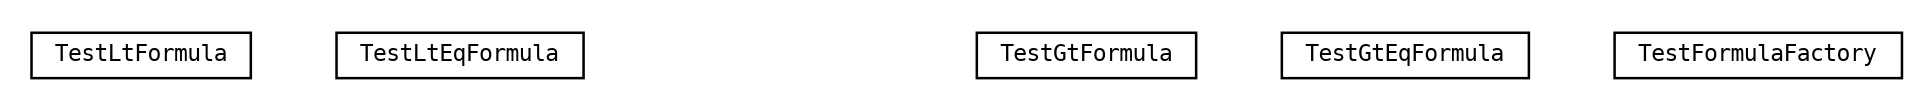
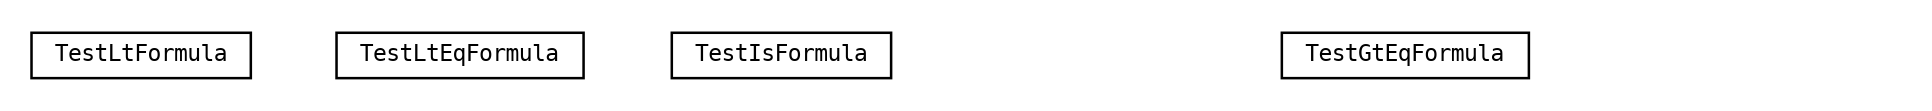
none -> (780, 55)
(1085, 55) -> none
(1758, 55) -> none
